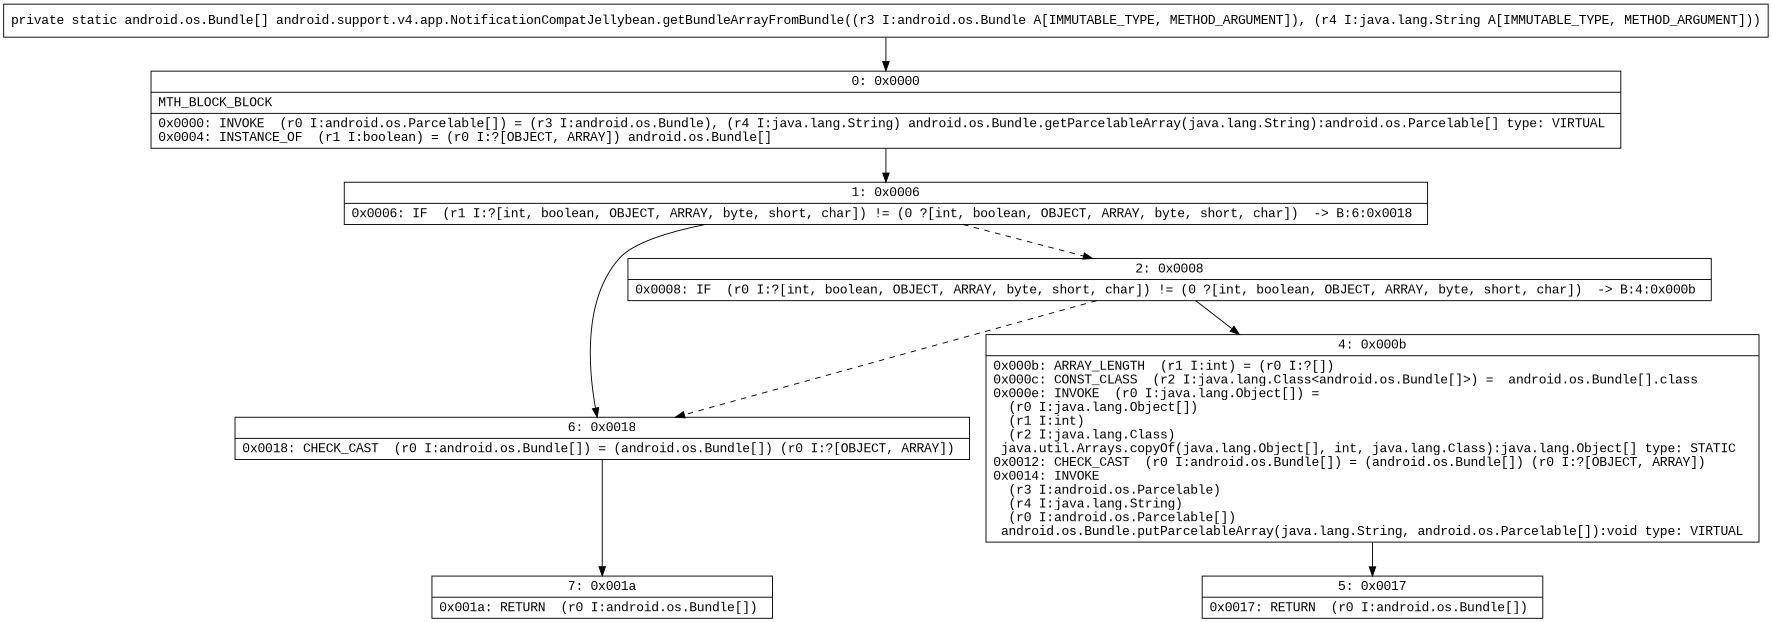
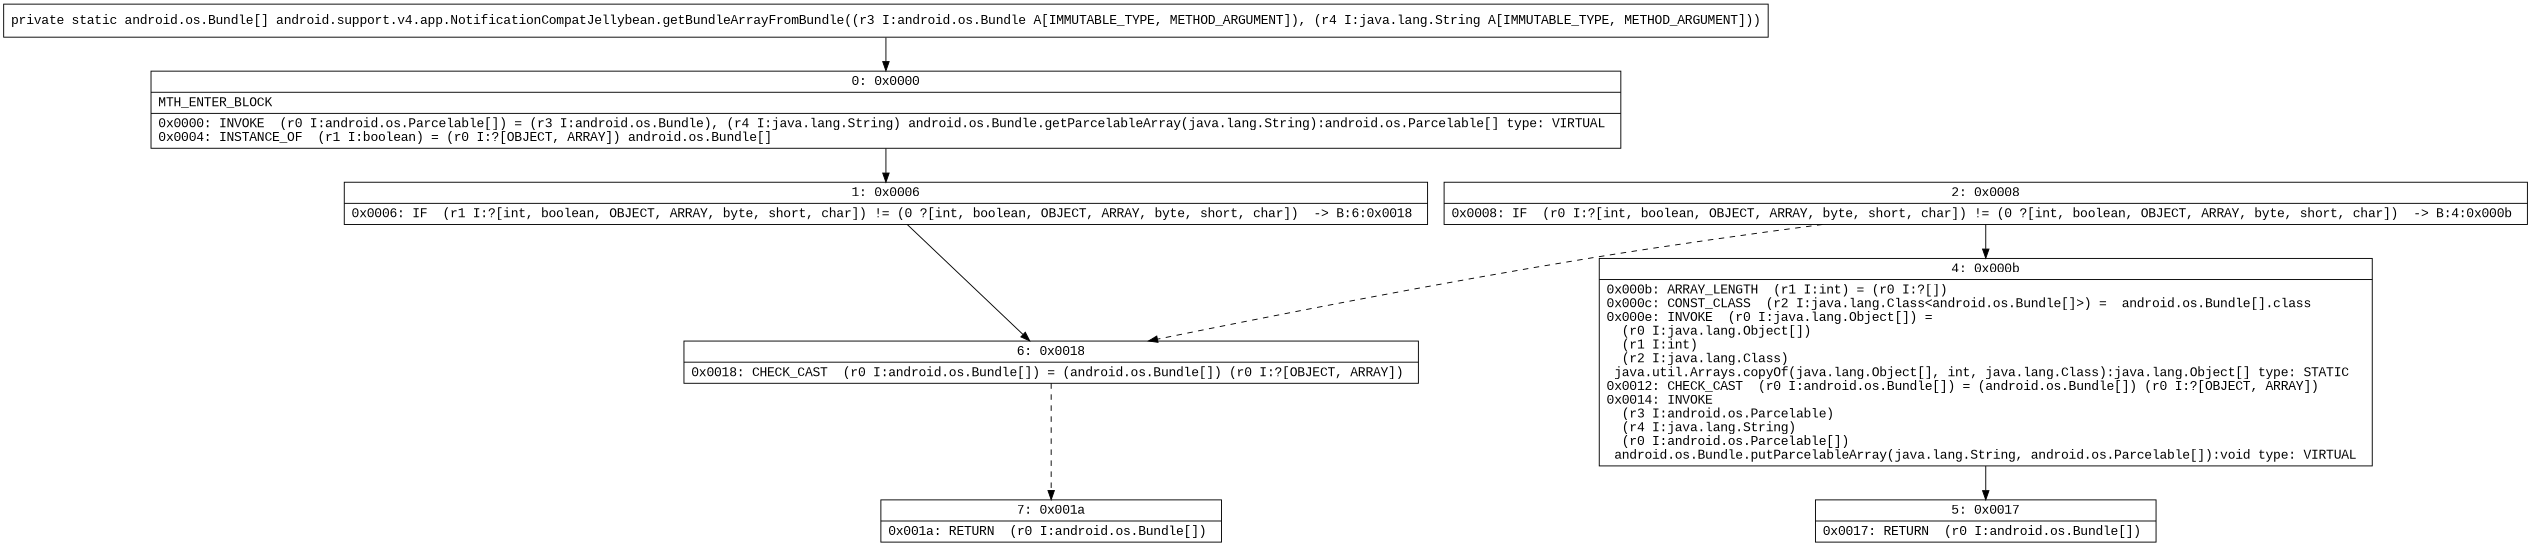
(215, 102) -> (215, 102)
(1023, 240) -> none
(602, 513) -> (1051, 437)
